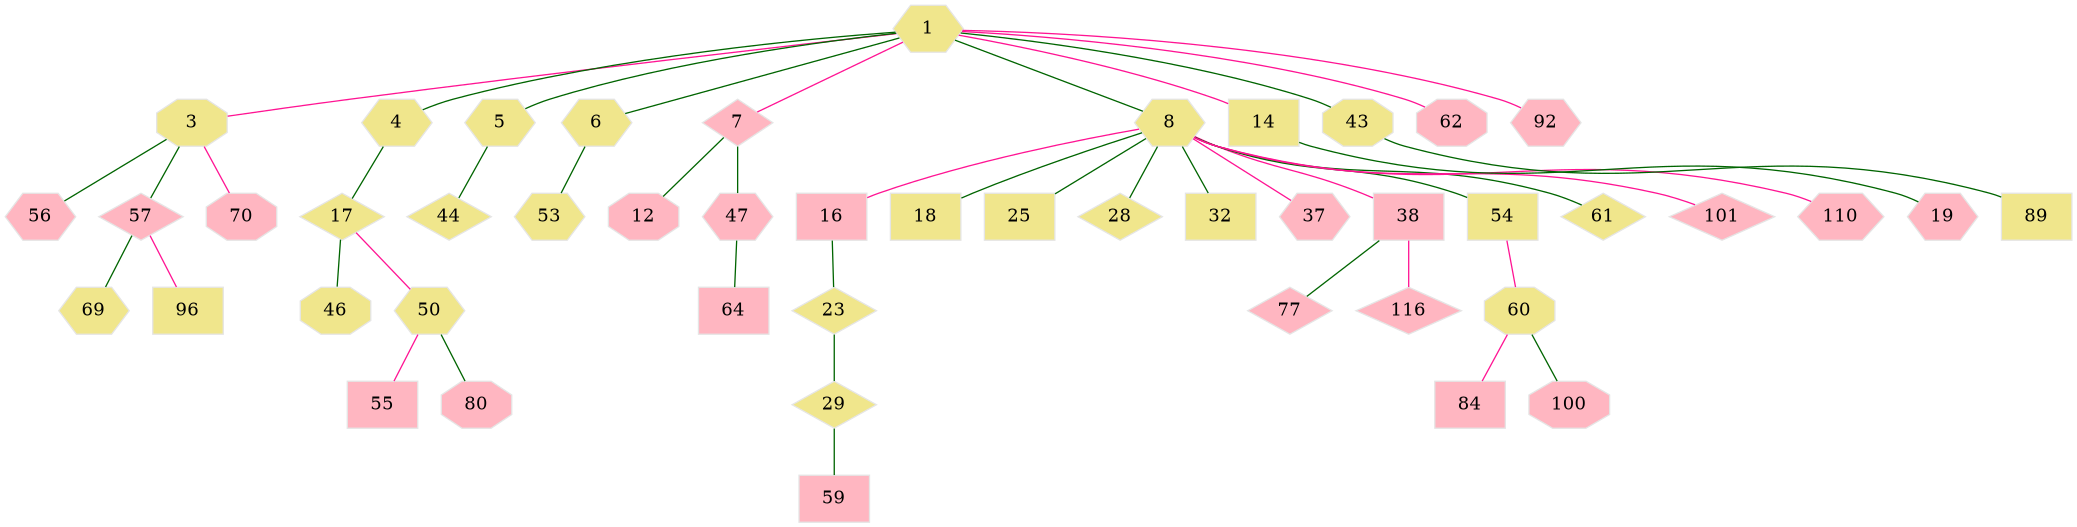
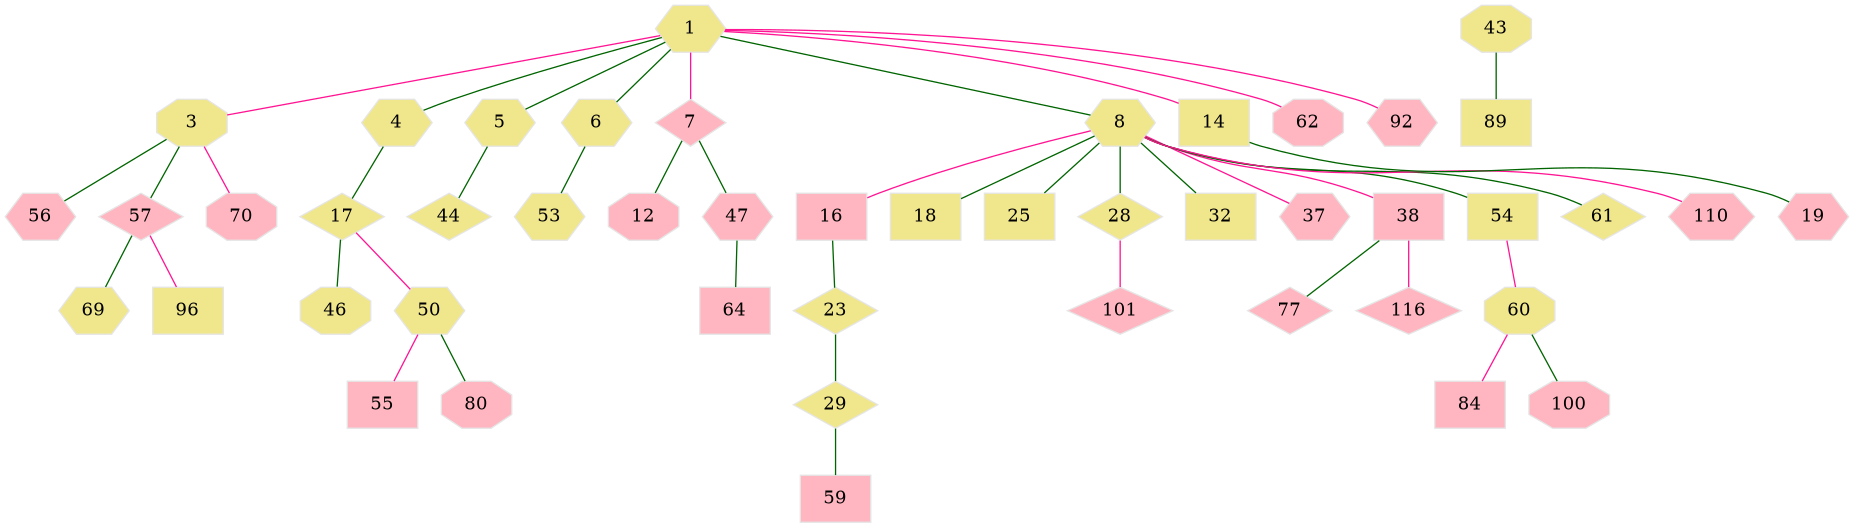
(1148, 60) -> none
(1444, 174) -> (1120, 264)
